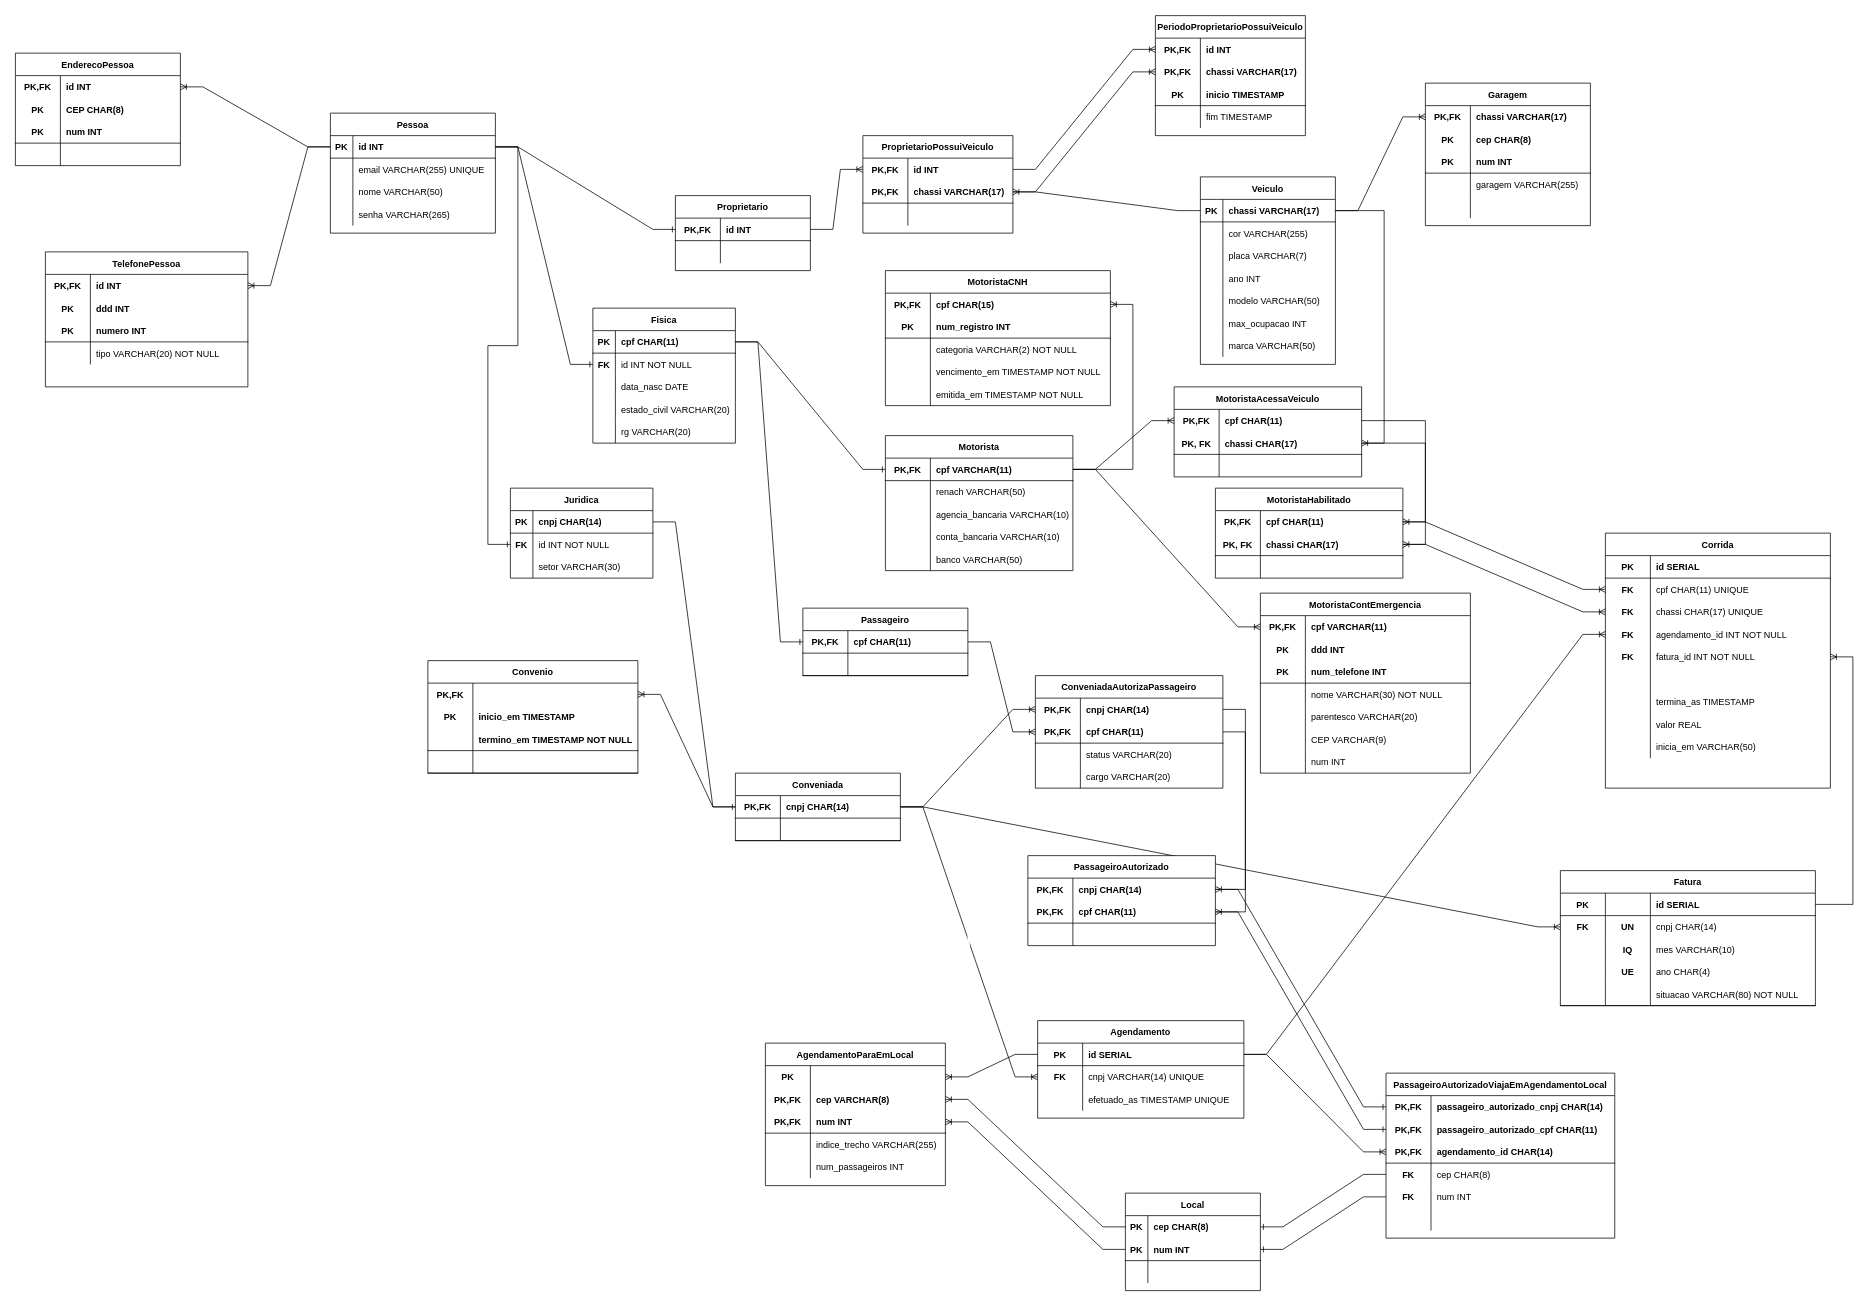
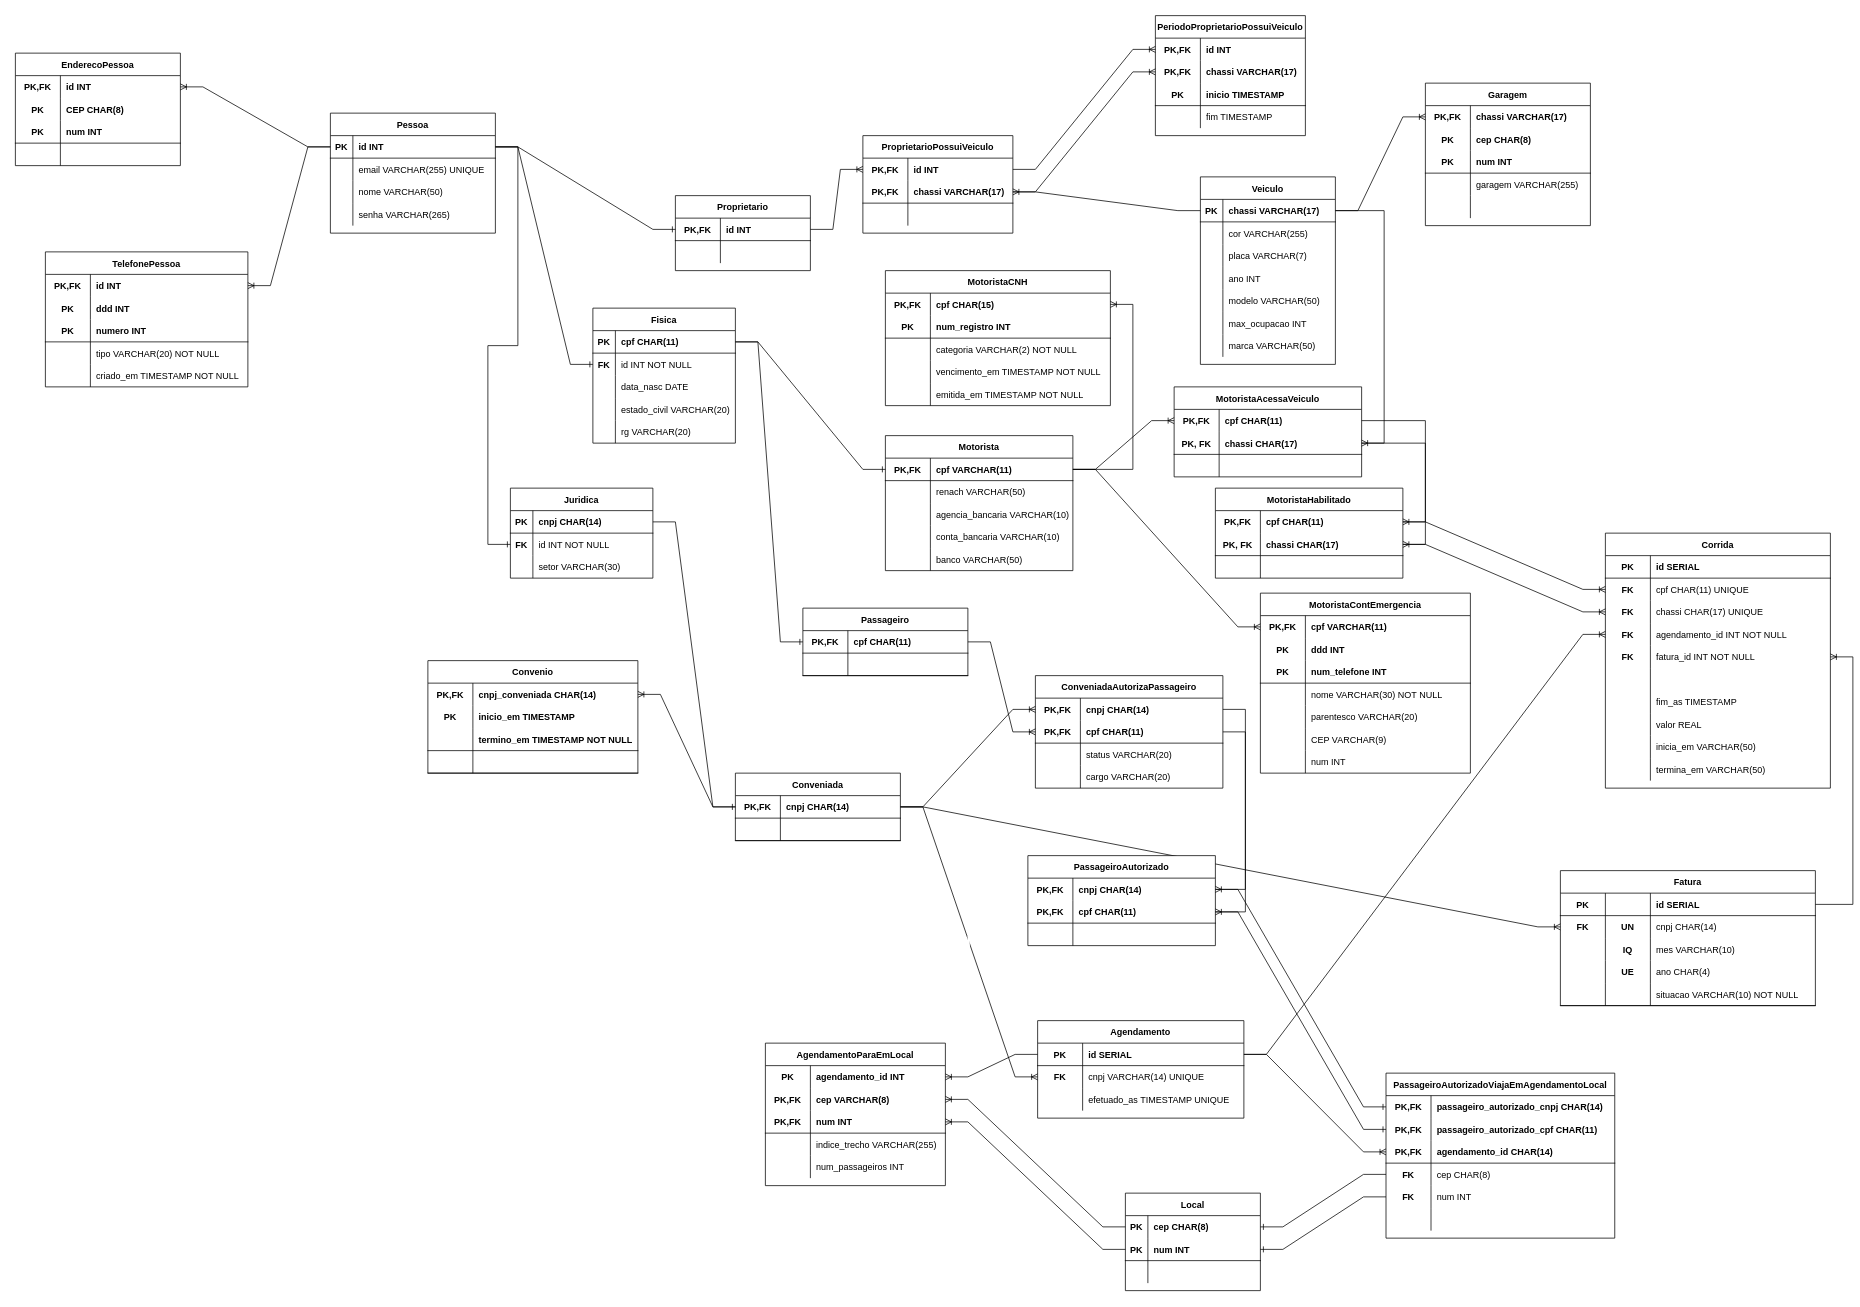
none -> (169, 375)
none -> (555, 694)
(1704, 702) -> (1694, 702)
none -> (1740, 769)
(1724, 995) -> (1724, 995)
none -> (878, 1077)
